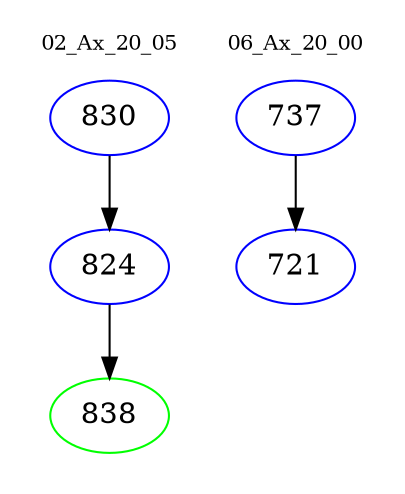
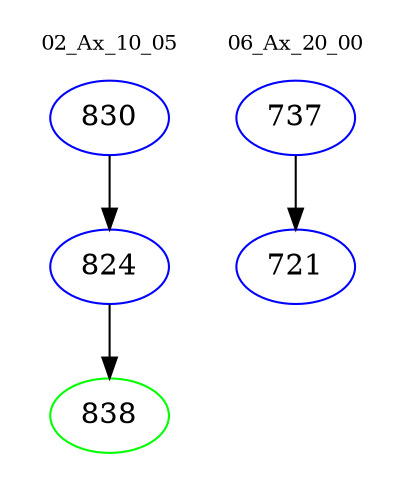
(110, 44) -> (110, 44)
